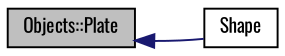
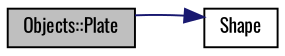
(179, 41) -> (160, 15)
